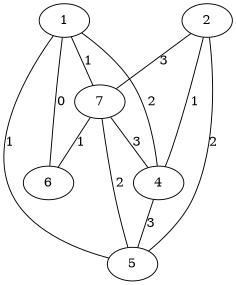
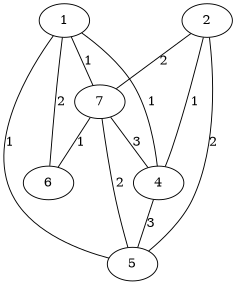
(164, 61) -> (164, 61)
(62, 102) -> (62, 102)
(152, 102) -> (152, 102)
